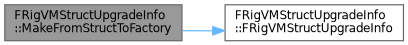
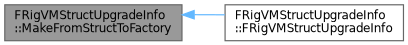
(197, 31) -> (210, 15)
